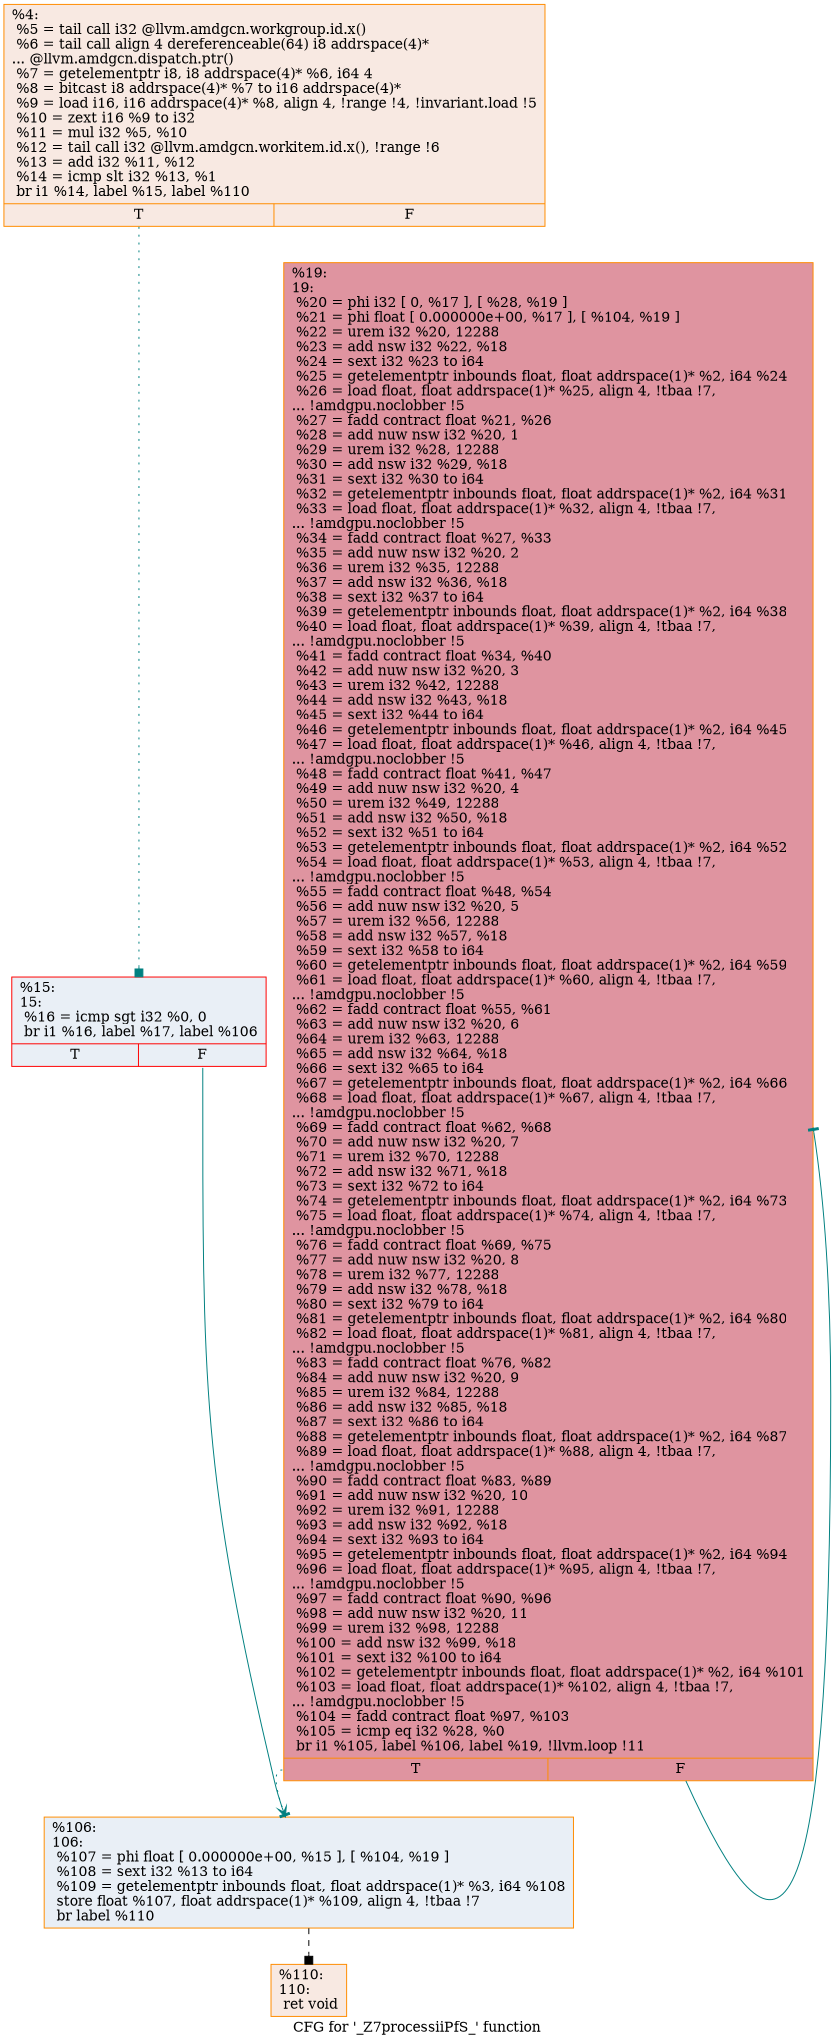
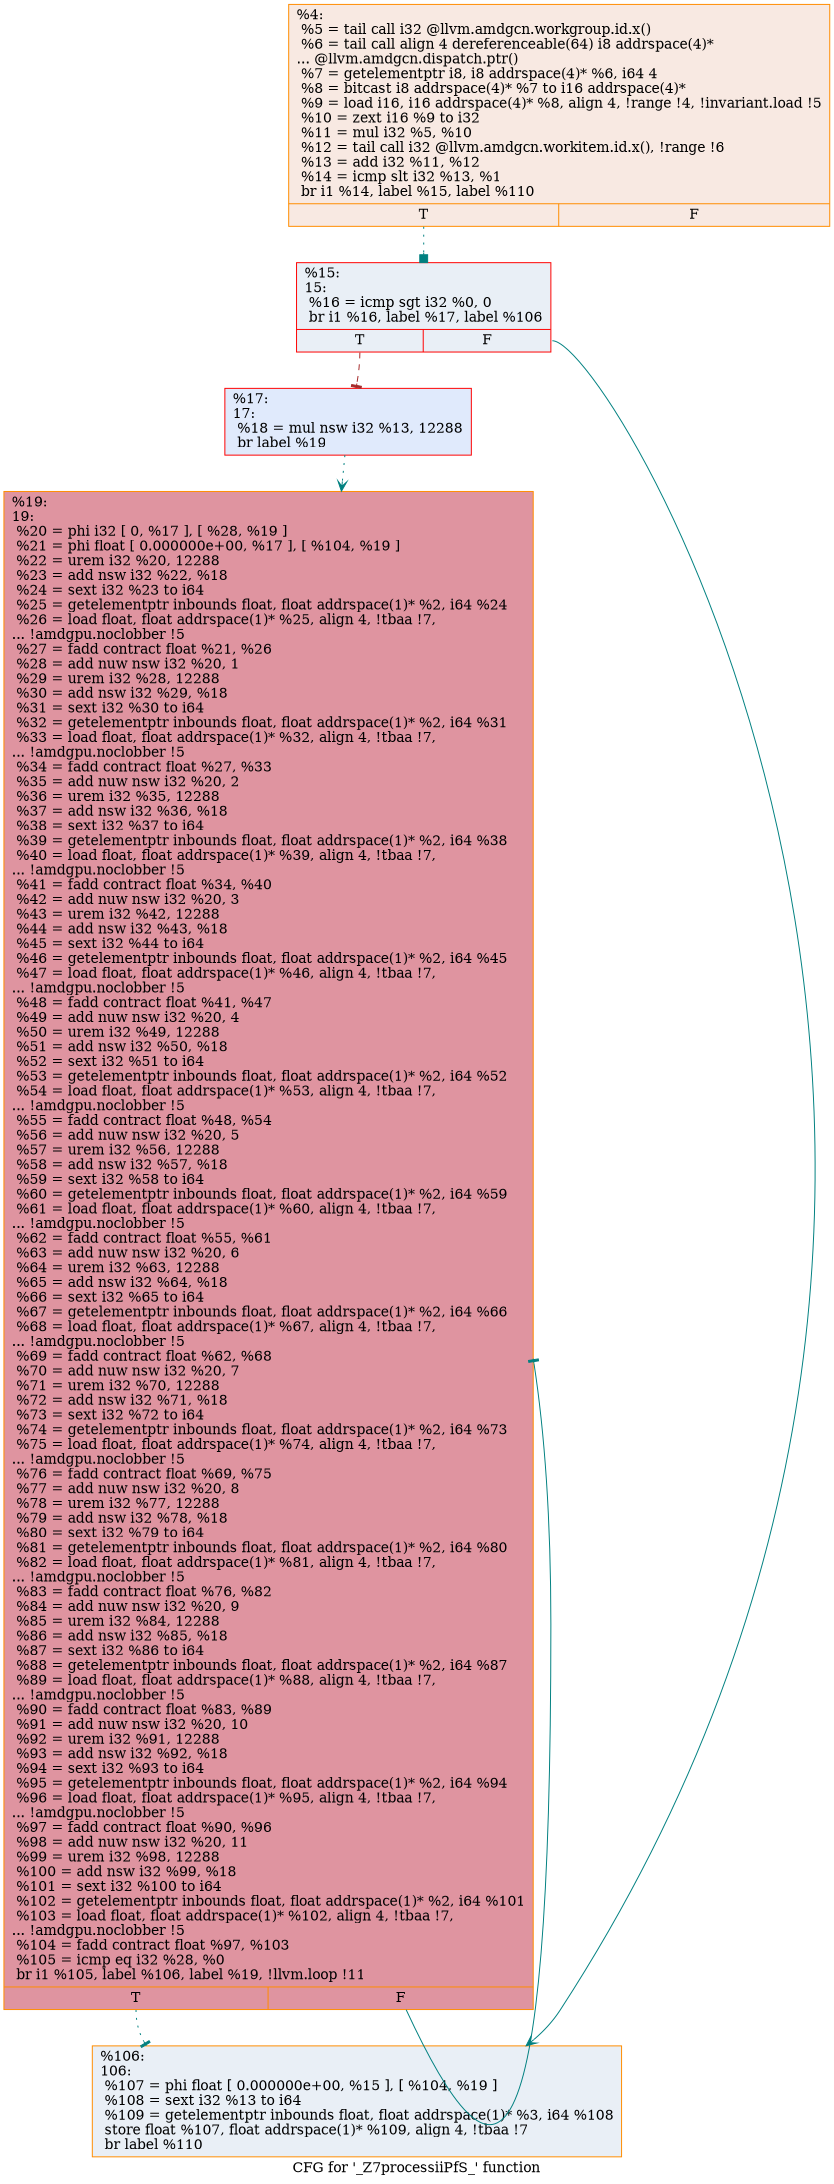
none -> (348, 422)
(309, 1990) -> none
